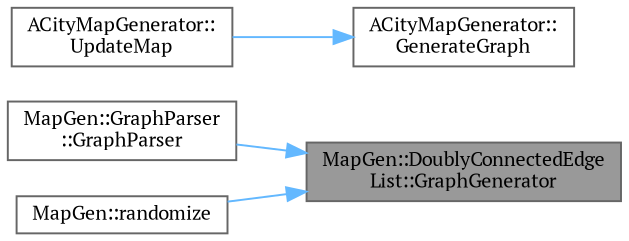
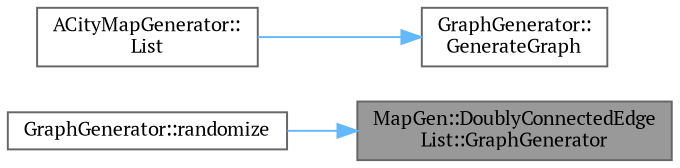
(122, 37) -> (147, 37)
(464, 37) -> (515, 37)
(122, 131) -> none
(122, 215) -> (147, 131)
